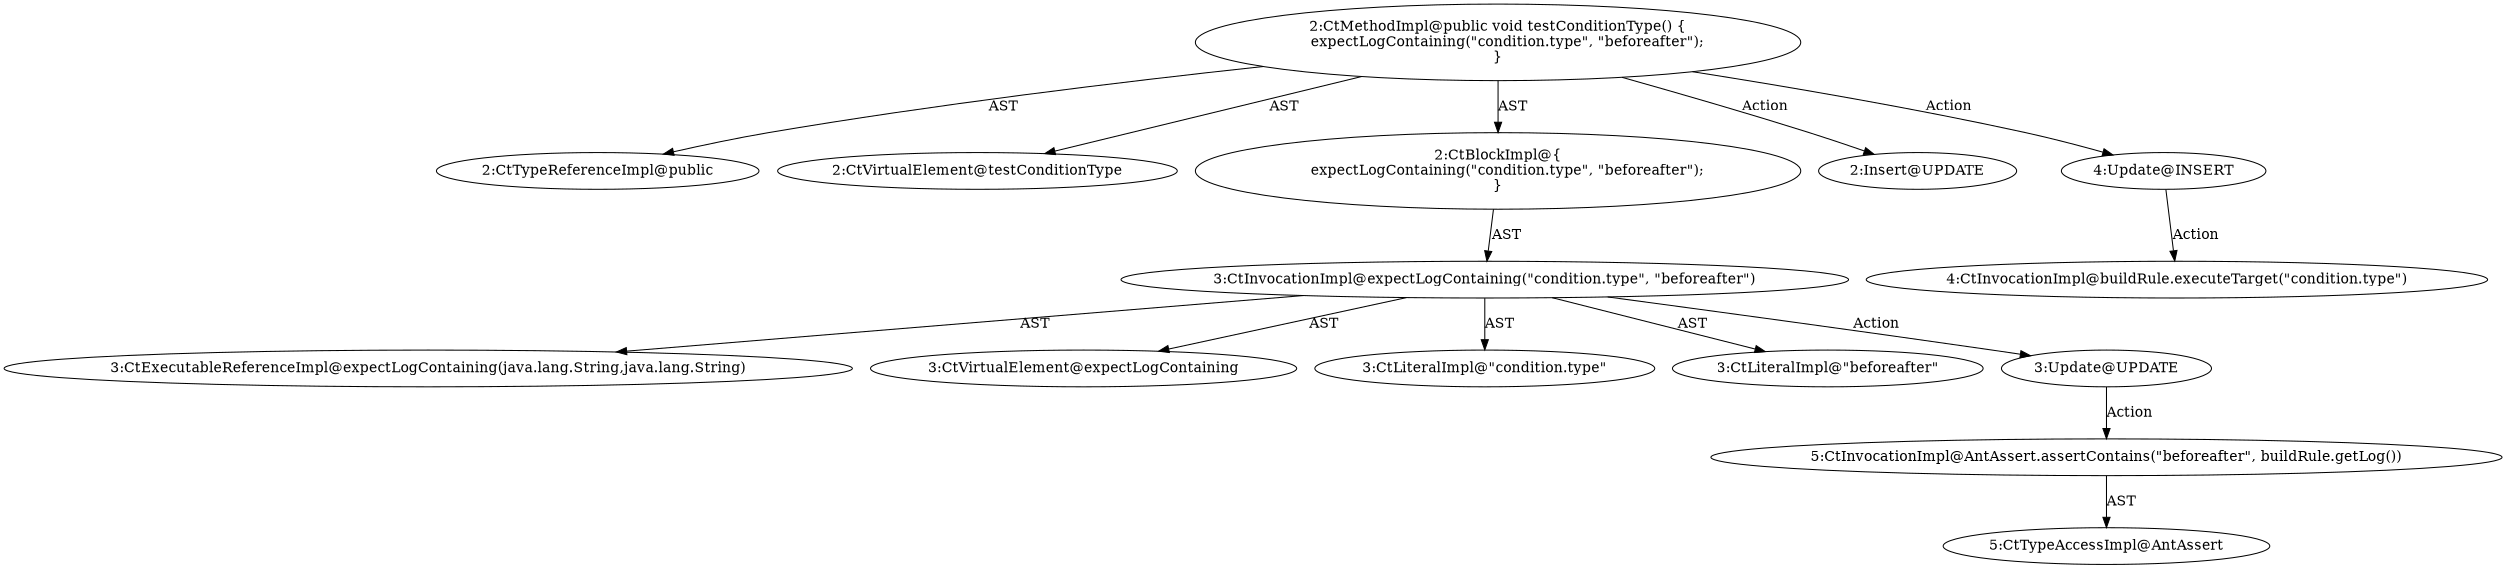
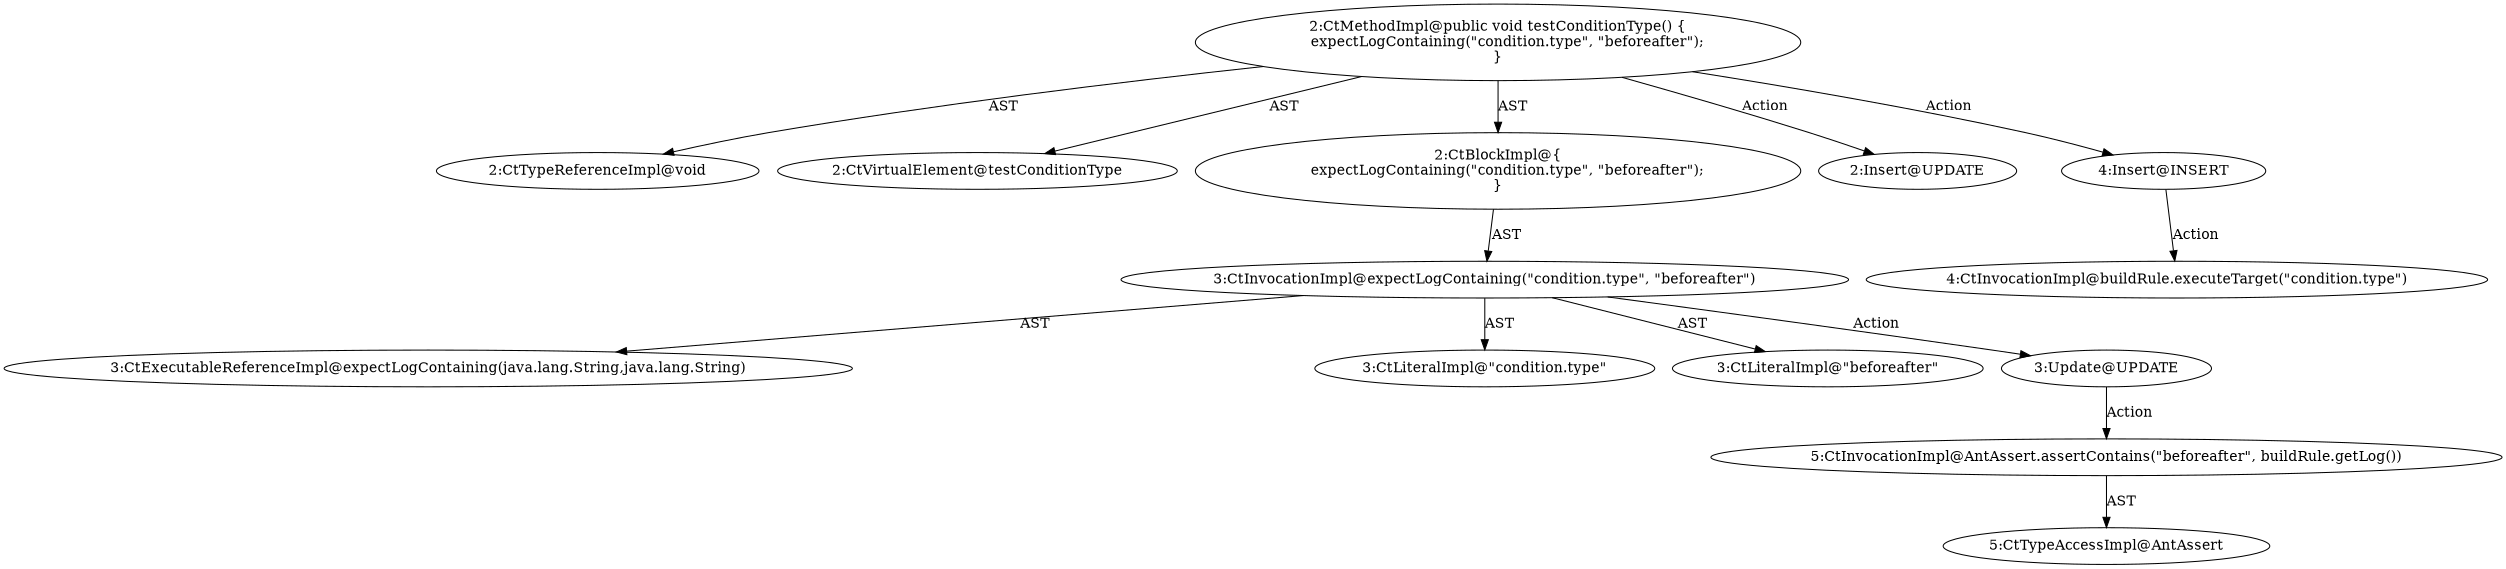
(598, 171) -> (598, 171)
(2164, 171) -> (2164, 171)
(1084, 368) -> none
